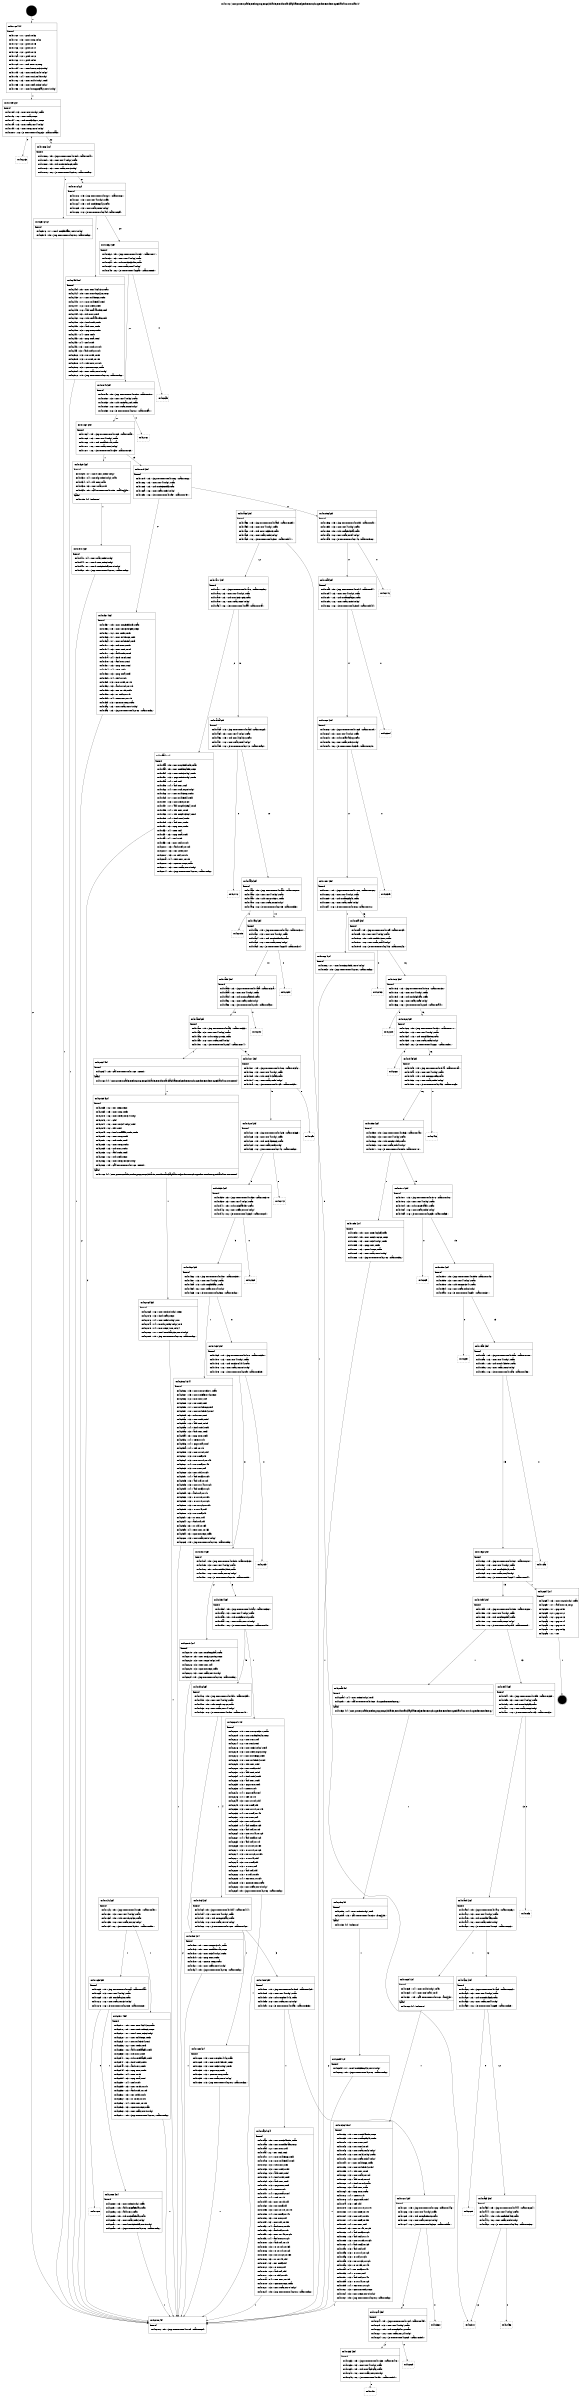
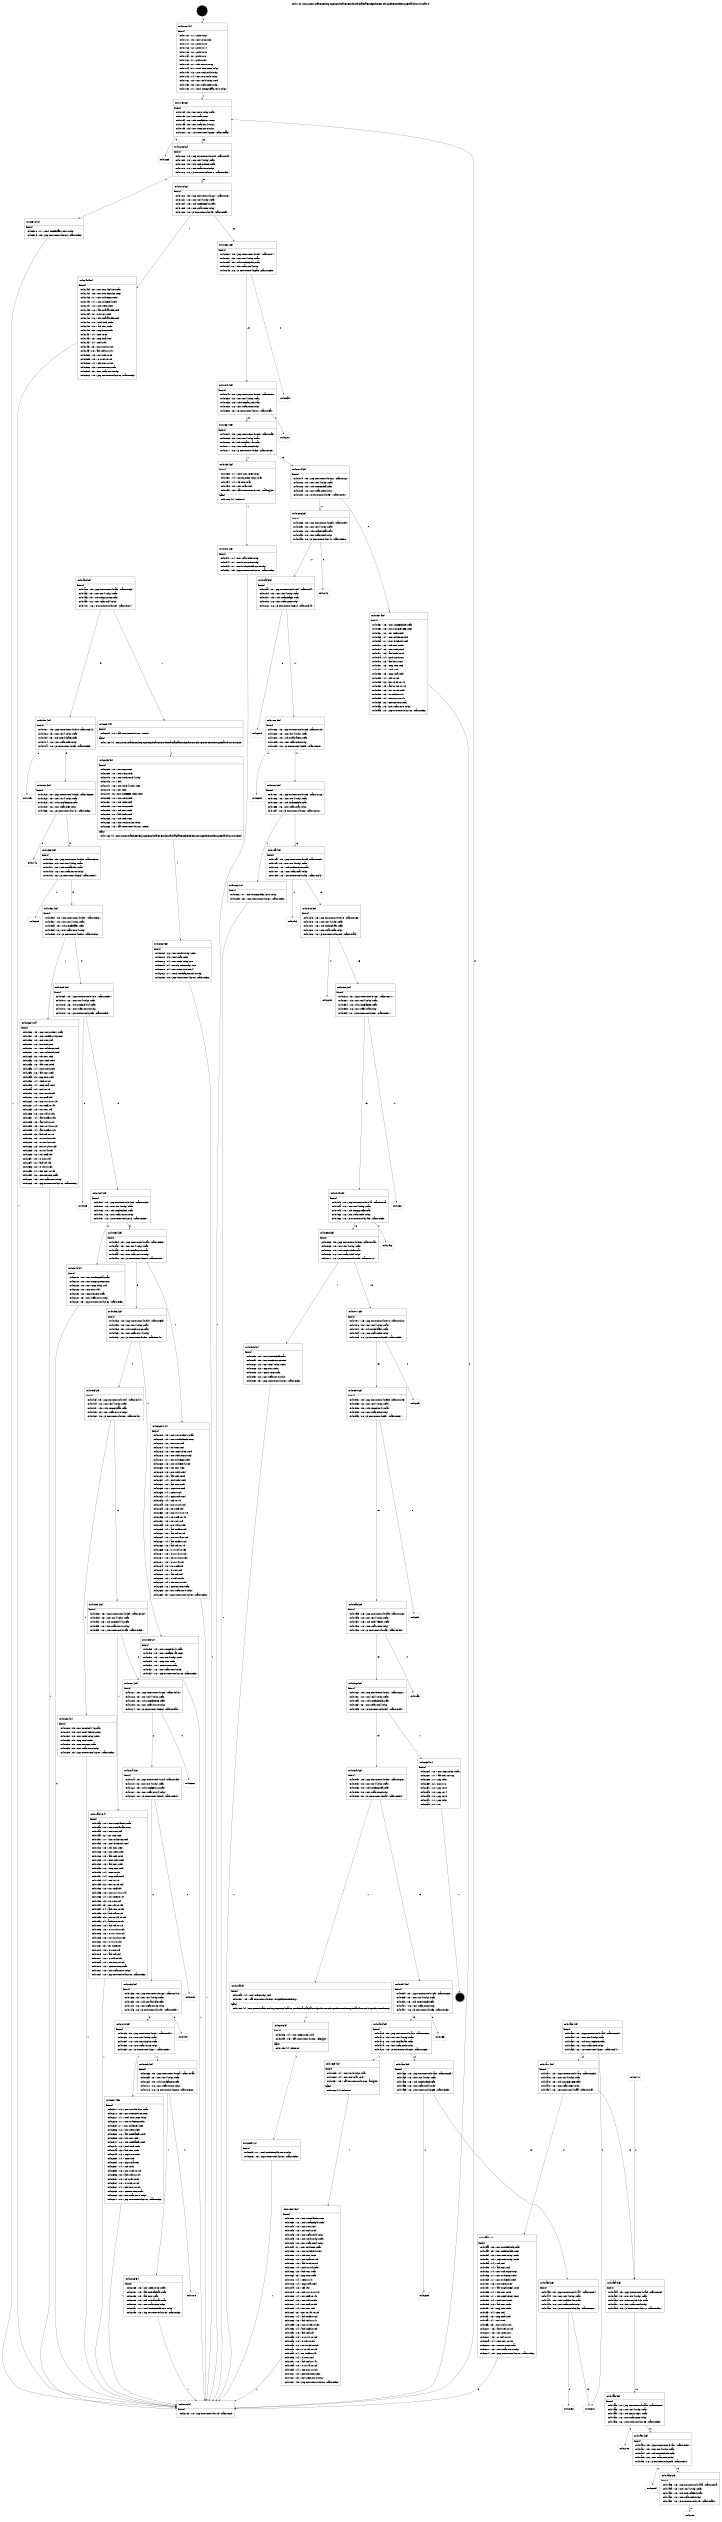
(236, 820) -> (635, 2180)
(233, 1012) -> none
none -> (148, 2017)
